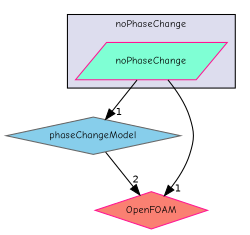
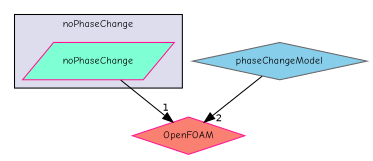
(125, 96) -> none
